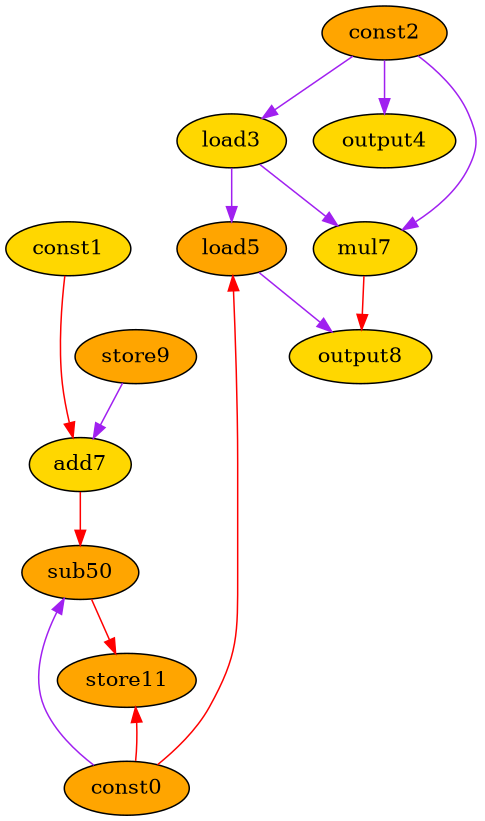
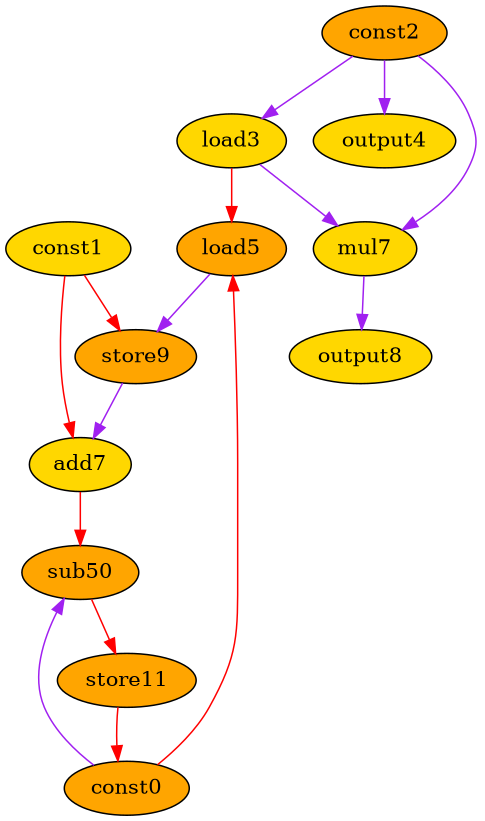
(232, 187) -> (232, 187)
(363, 295) -> (363, 295)
none -> (98, 296)
(290, 297) -> (189, 297)
(137, 742) -> (117, 726)
